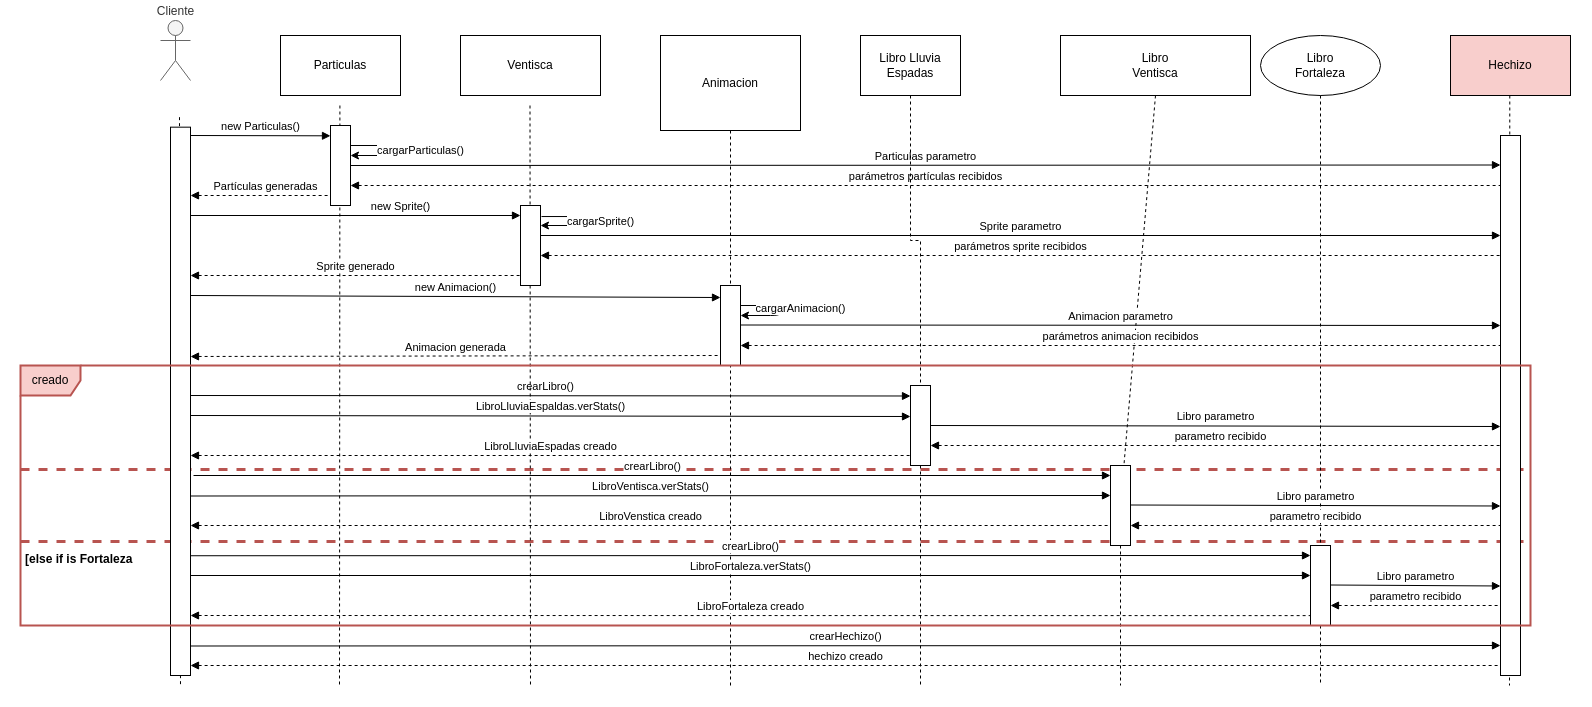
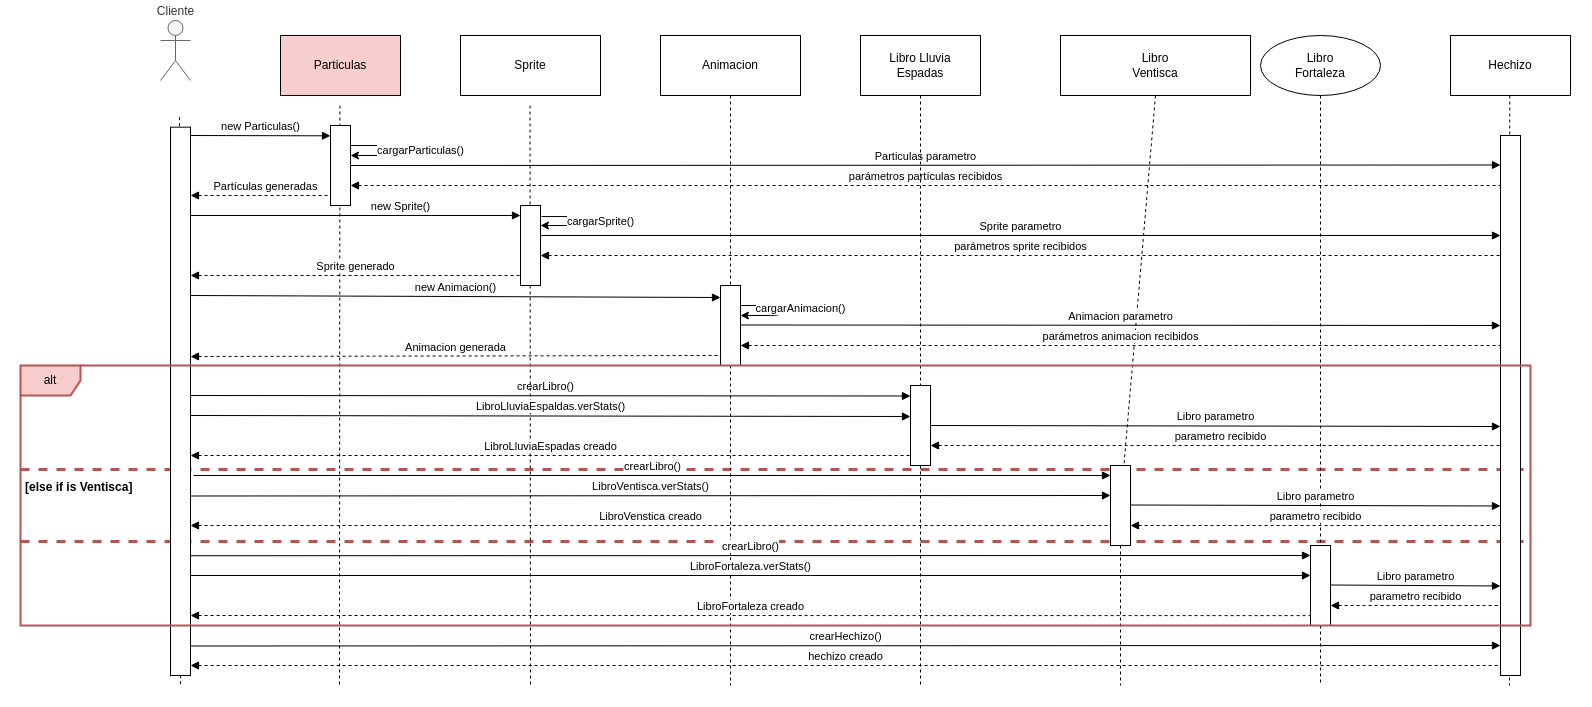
(341, 66) -> (341, 66)
(531, 66) -> (531, 66)
(911, 66) -> (921, 66)
(1511, 66) -> (1511, 66)
(731, 83) -> (731, 66)
(51, 381) -> (51, 381)
none -> (76, 487)
(76, 559) -> none
